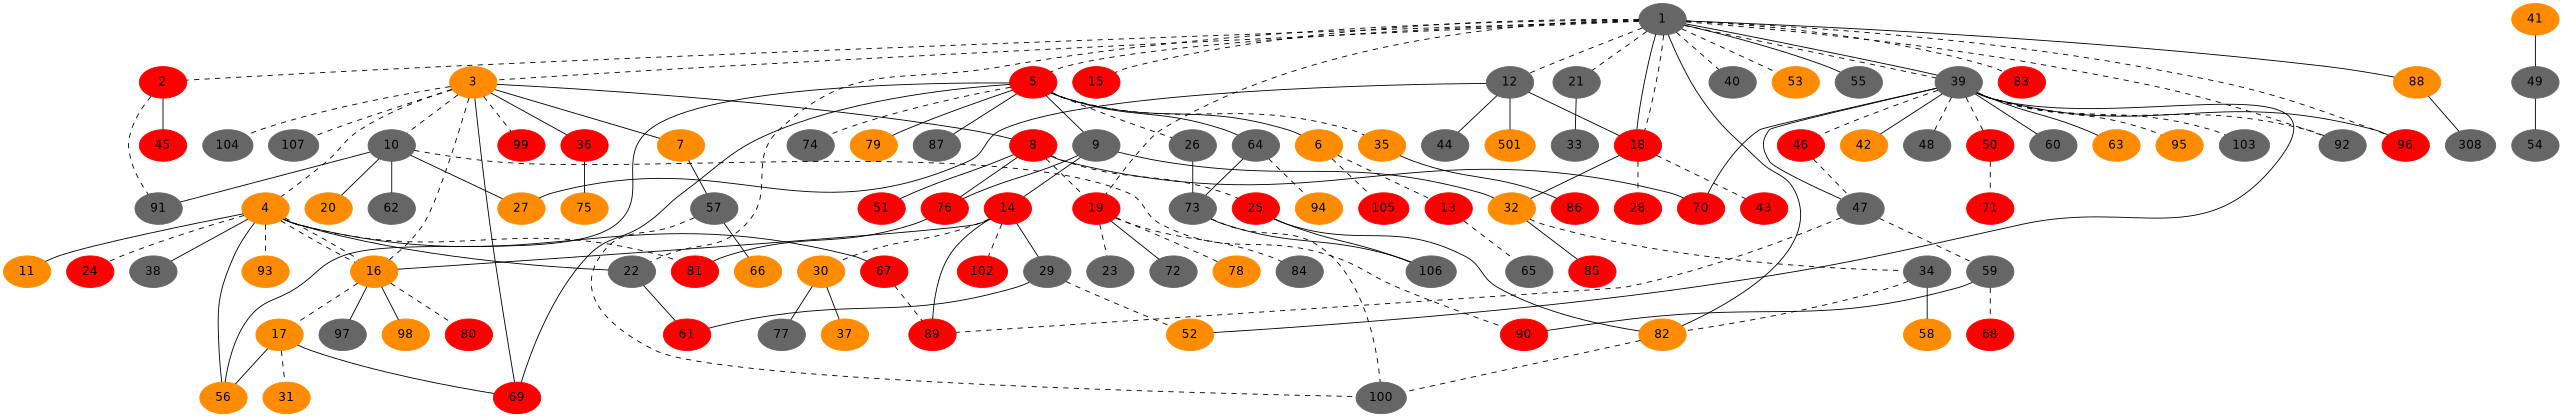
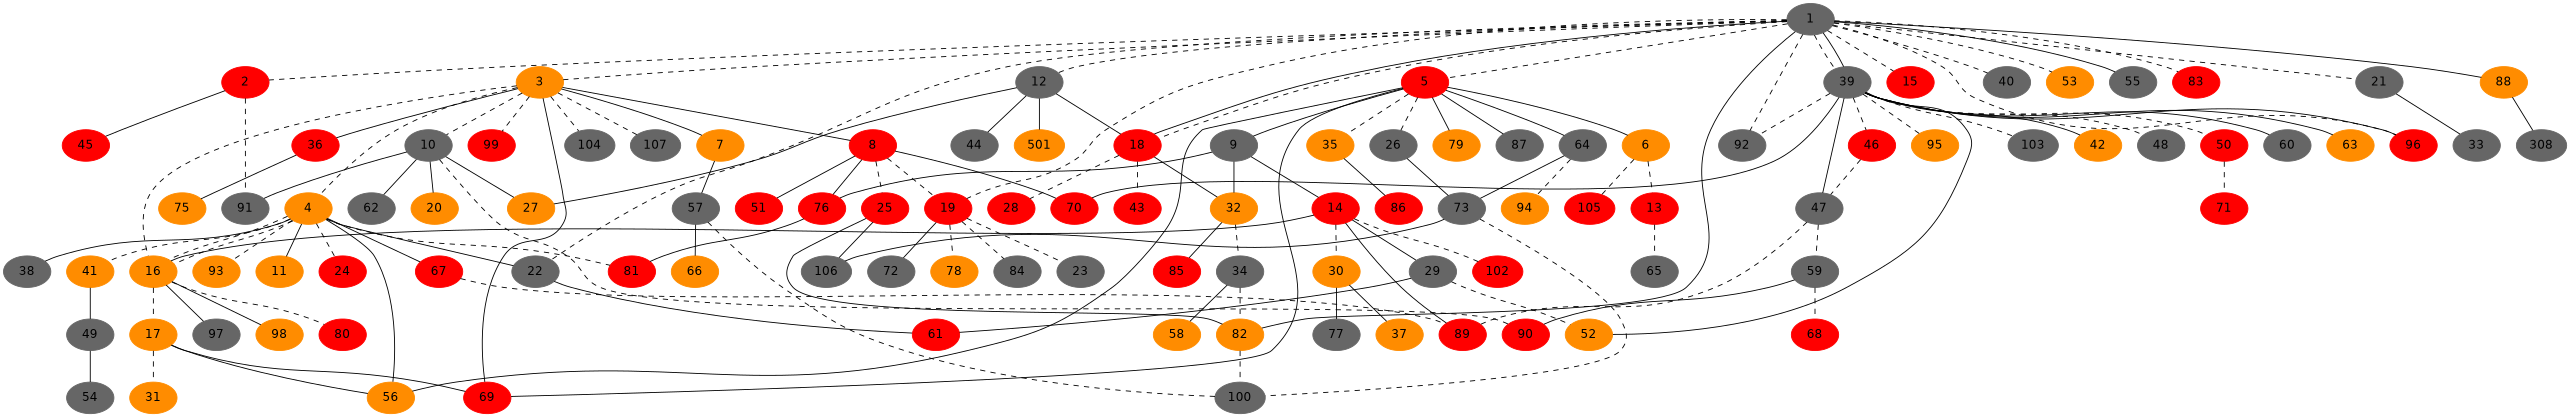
(811, 145) -> none
none -> (158, 246)
